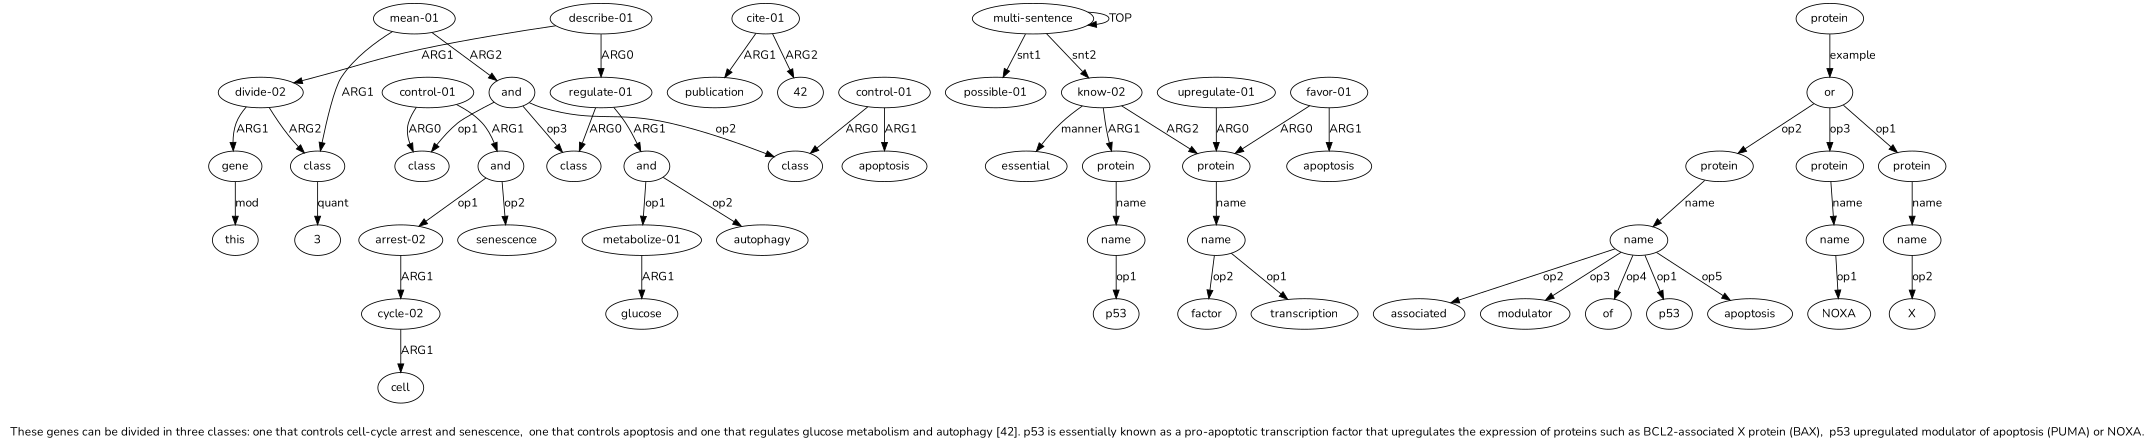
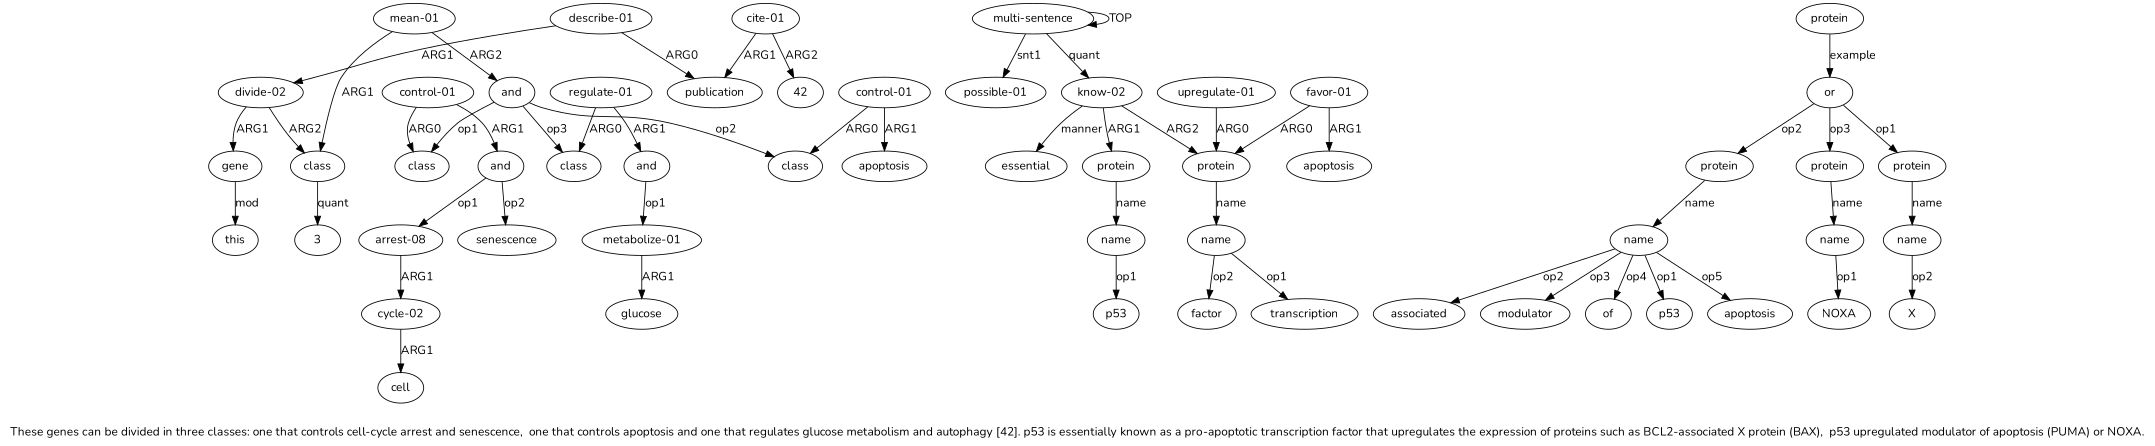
(601, 51) -> (654, 53)
(1084, 56) -> (1084, 56)
(401, 240) -> (401, 240)
(762, 240) -> none
